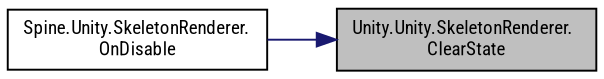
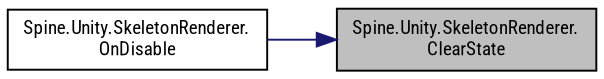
(467, 40) -> (467, 40)
